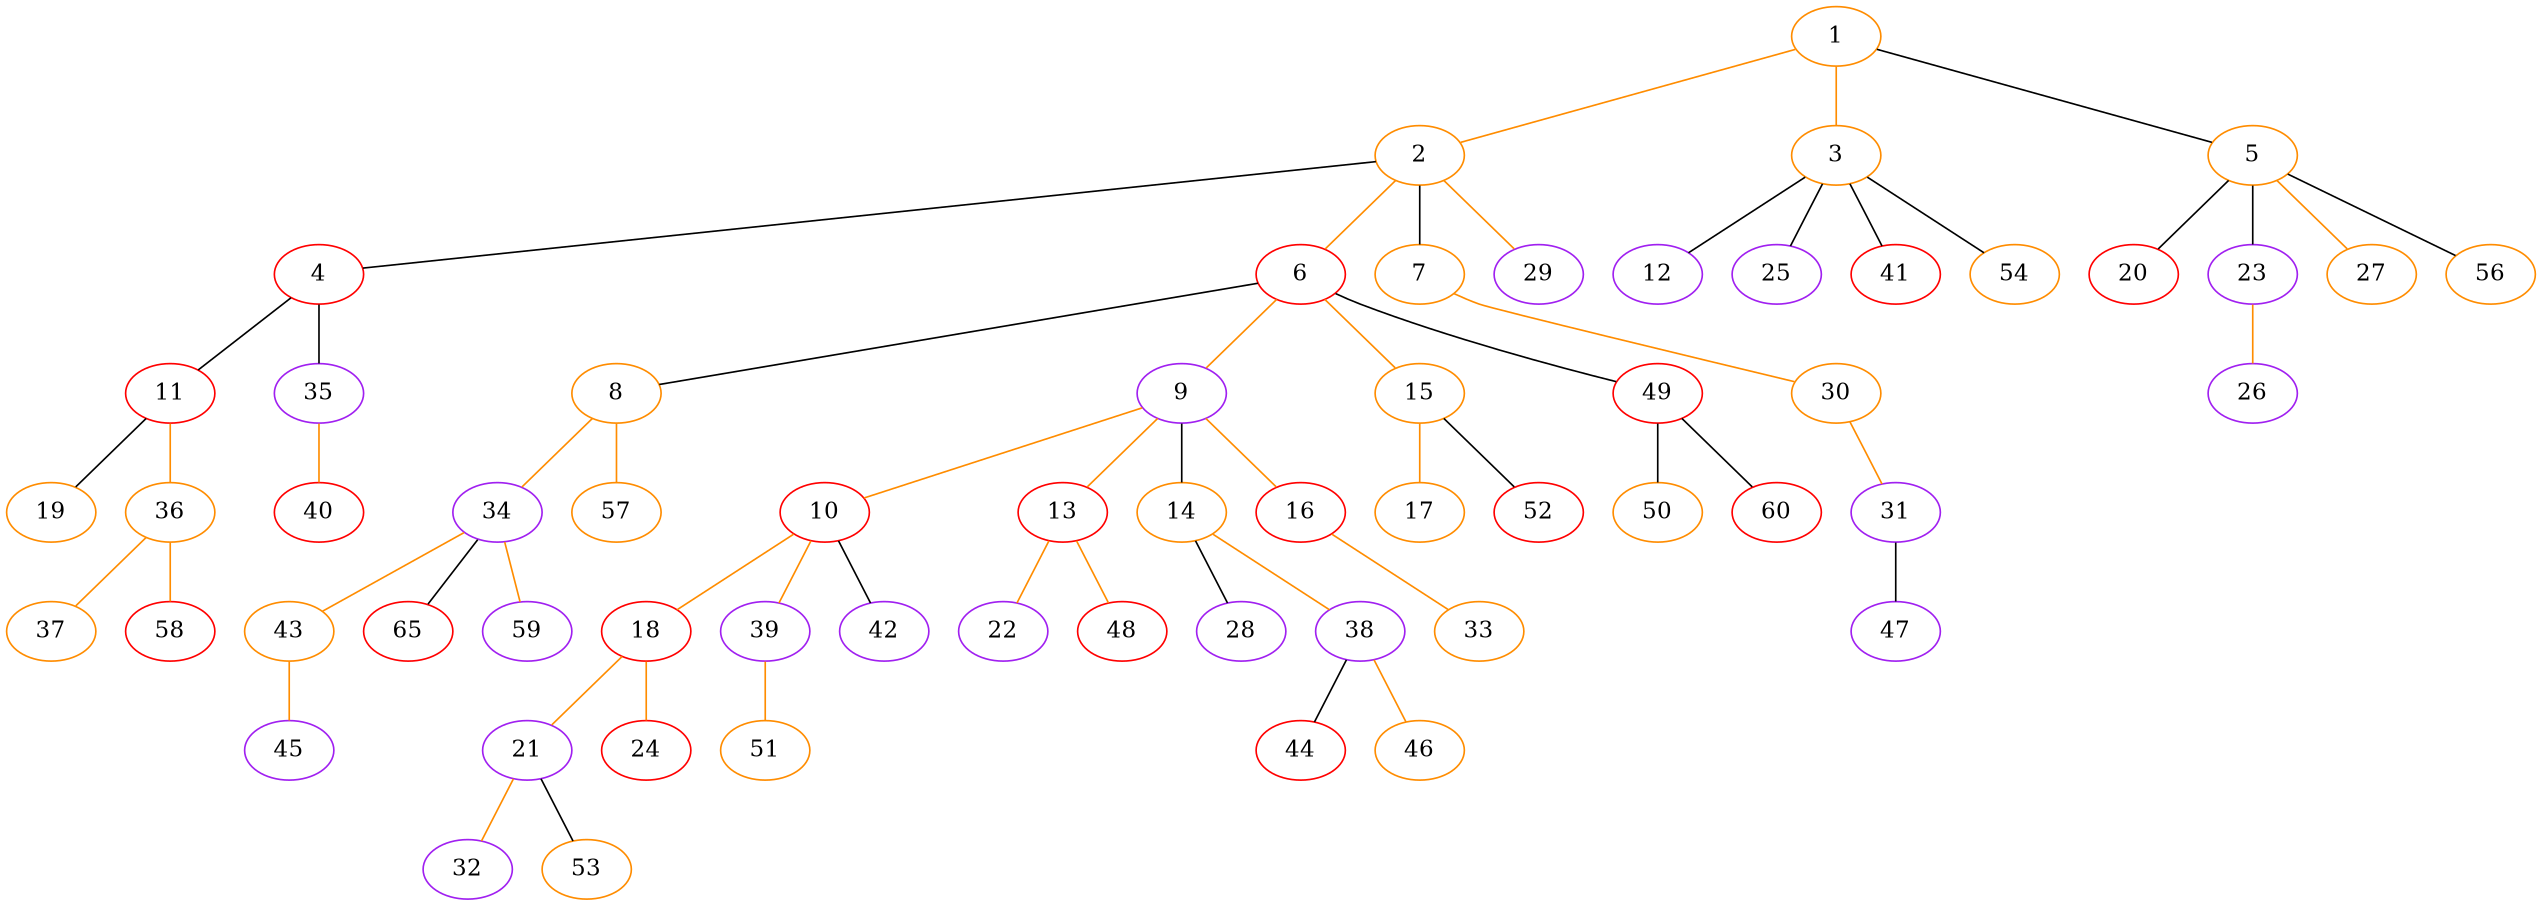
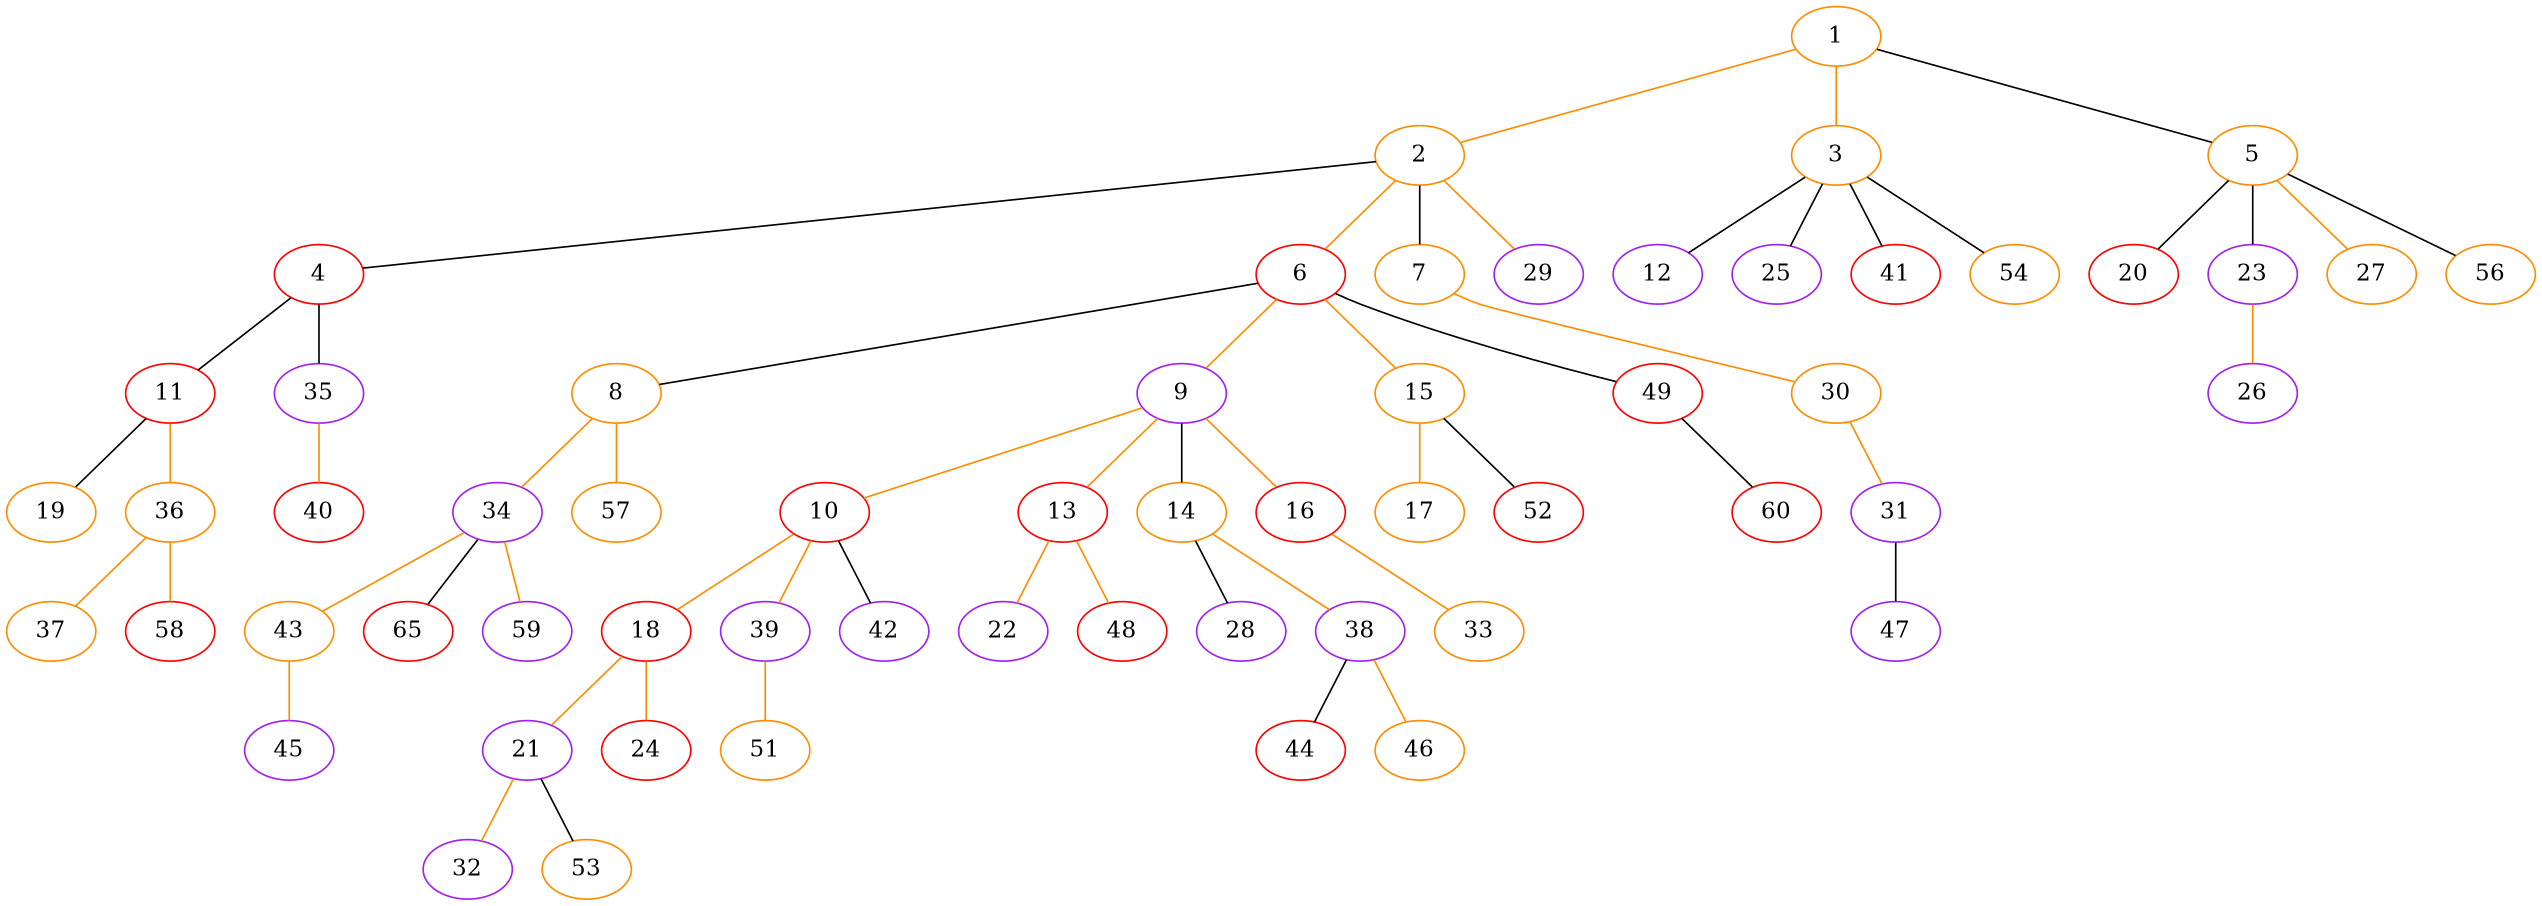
(1658, 512) -> none
